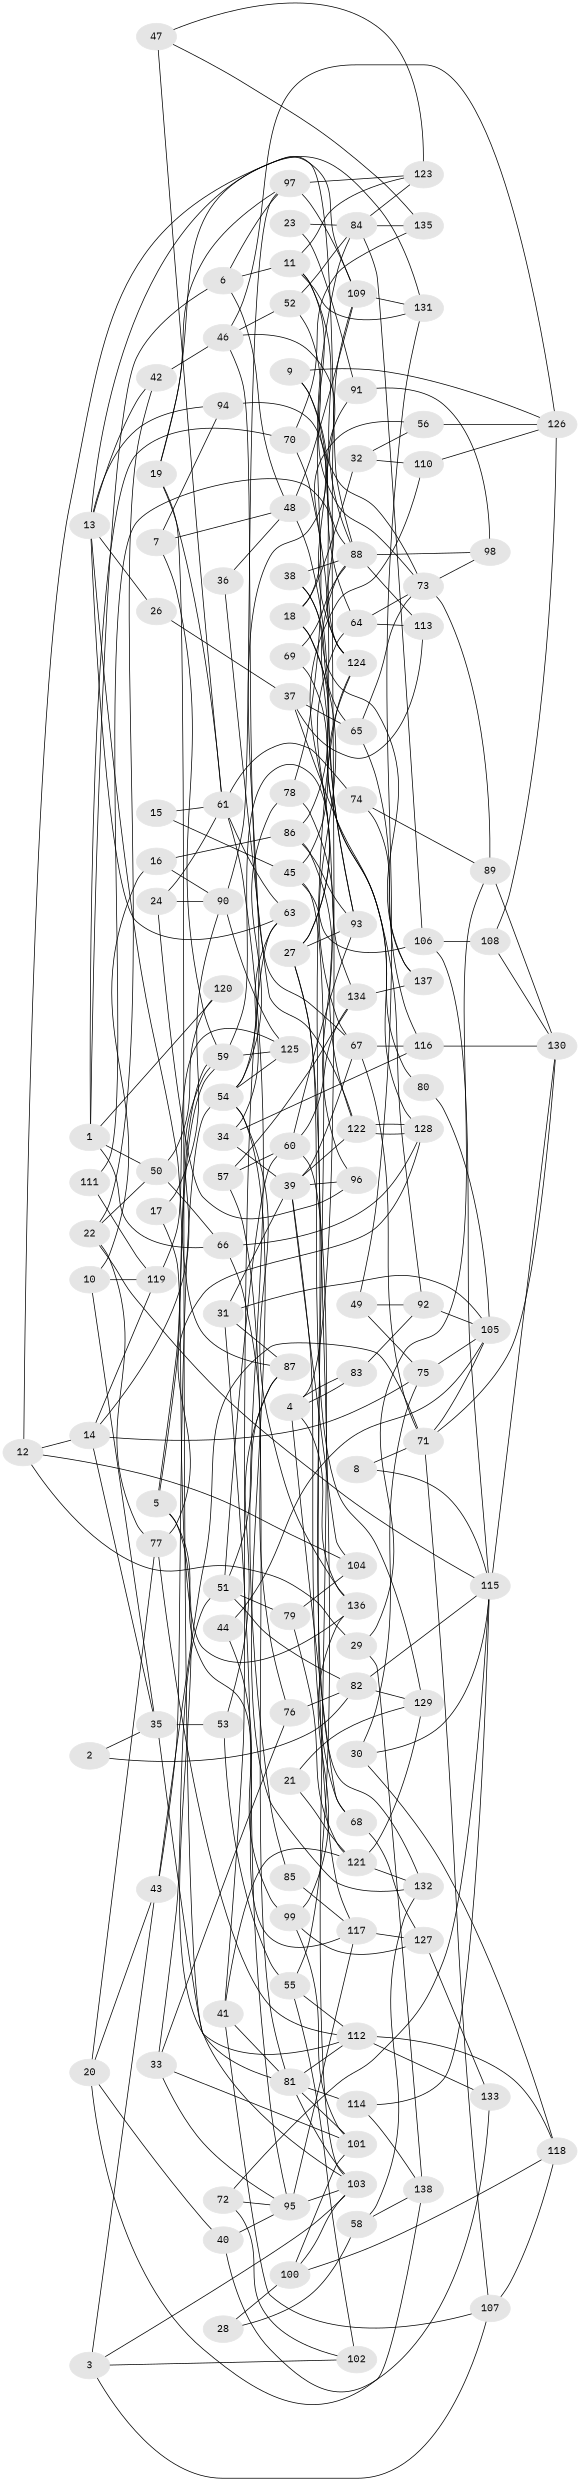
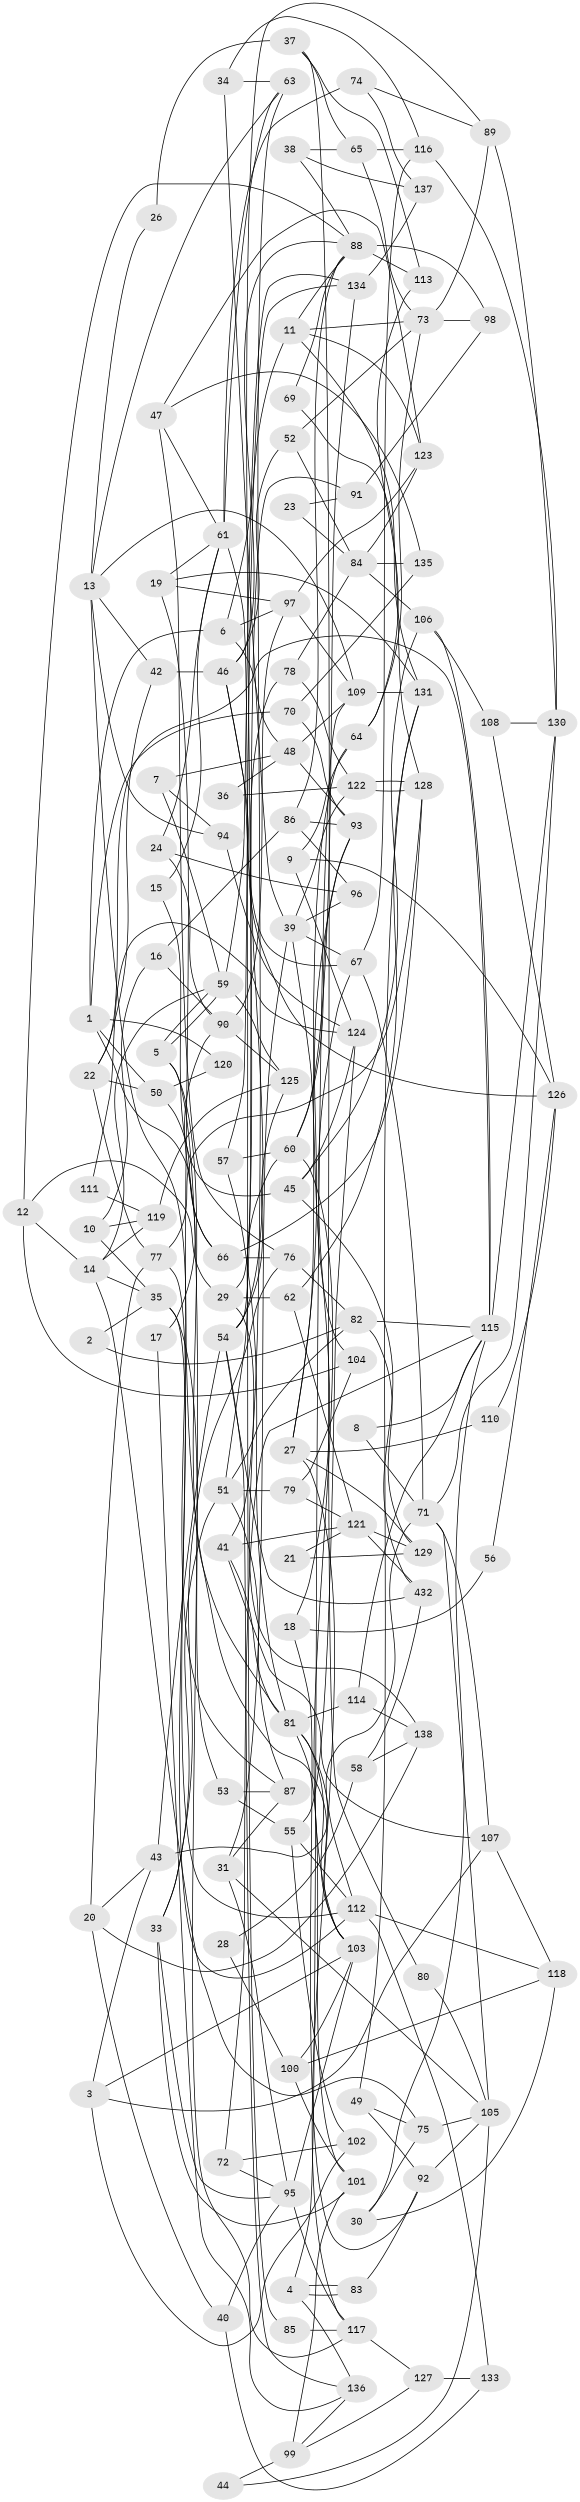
(357, 459) -> none
none -> (180, 813)
none -> (290, 1298)
(357, 1823) -> none
(423, 1886) -> (423, 1593)
